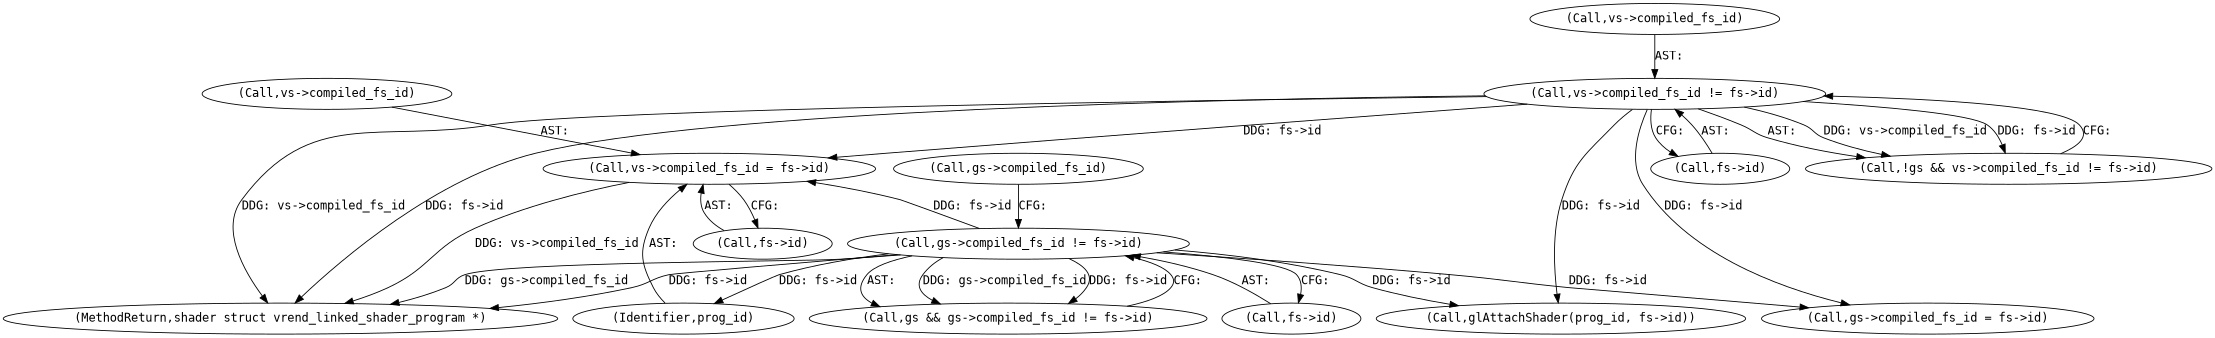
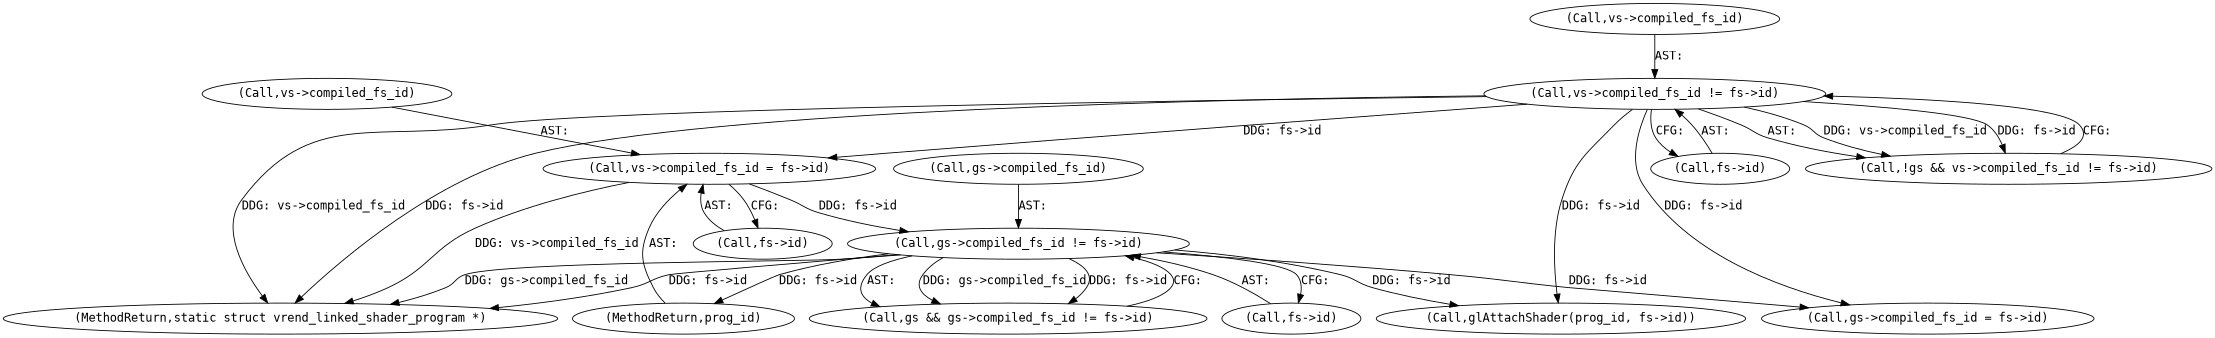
(899, 199) -> (823, 214)
(1037, 206) -> (1037, 206)
(280, 319) -> (280, 319)
(683, 319) -> (683, 319)
